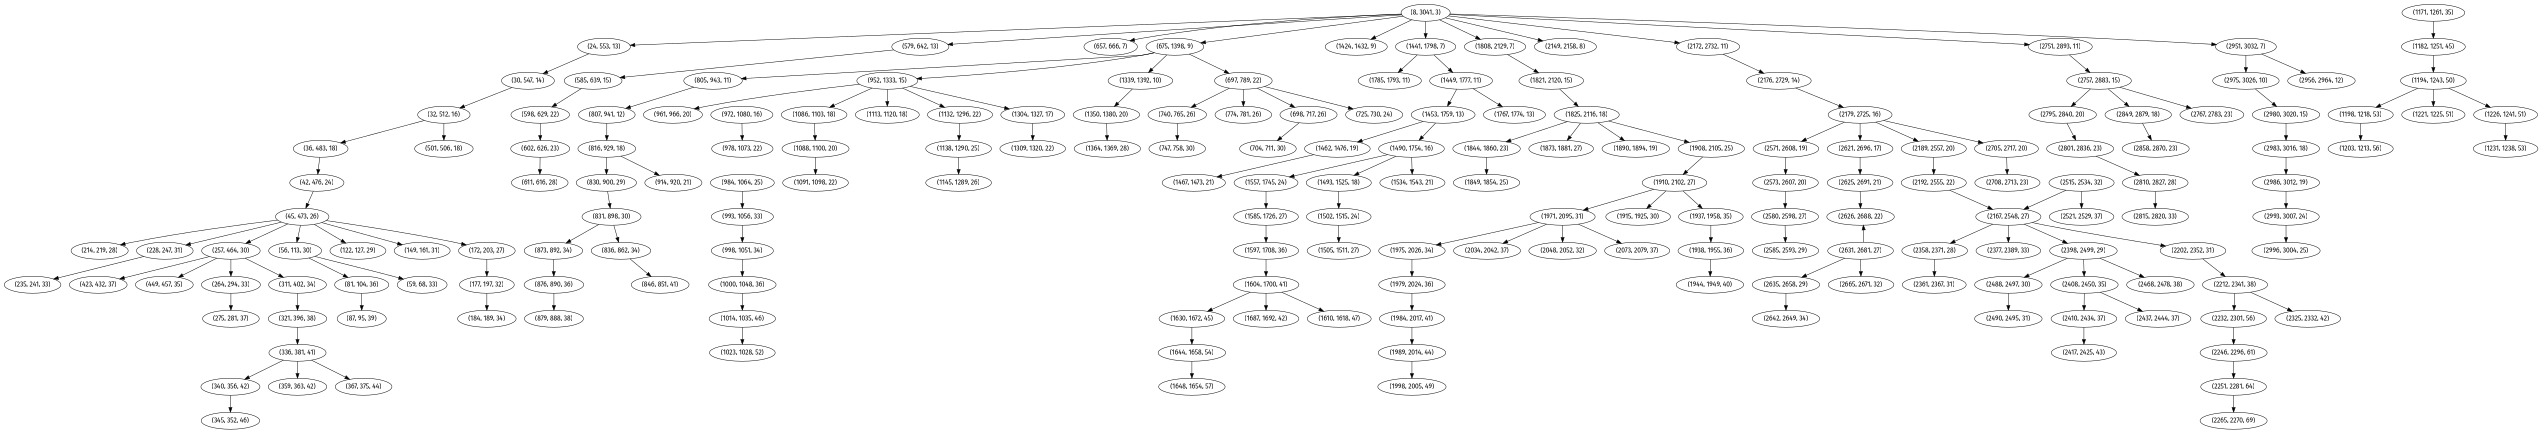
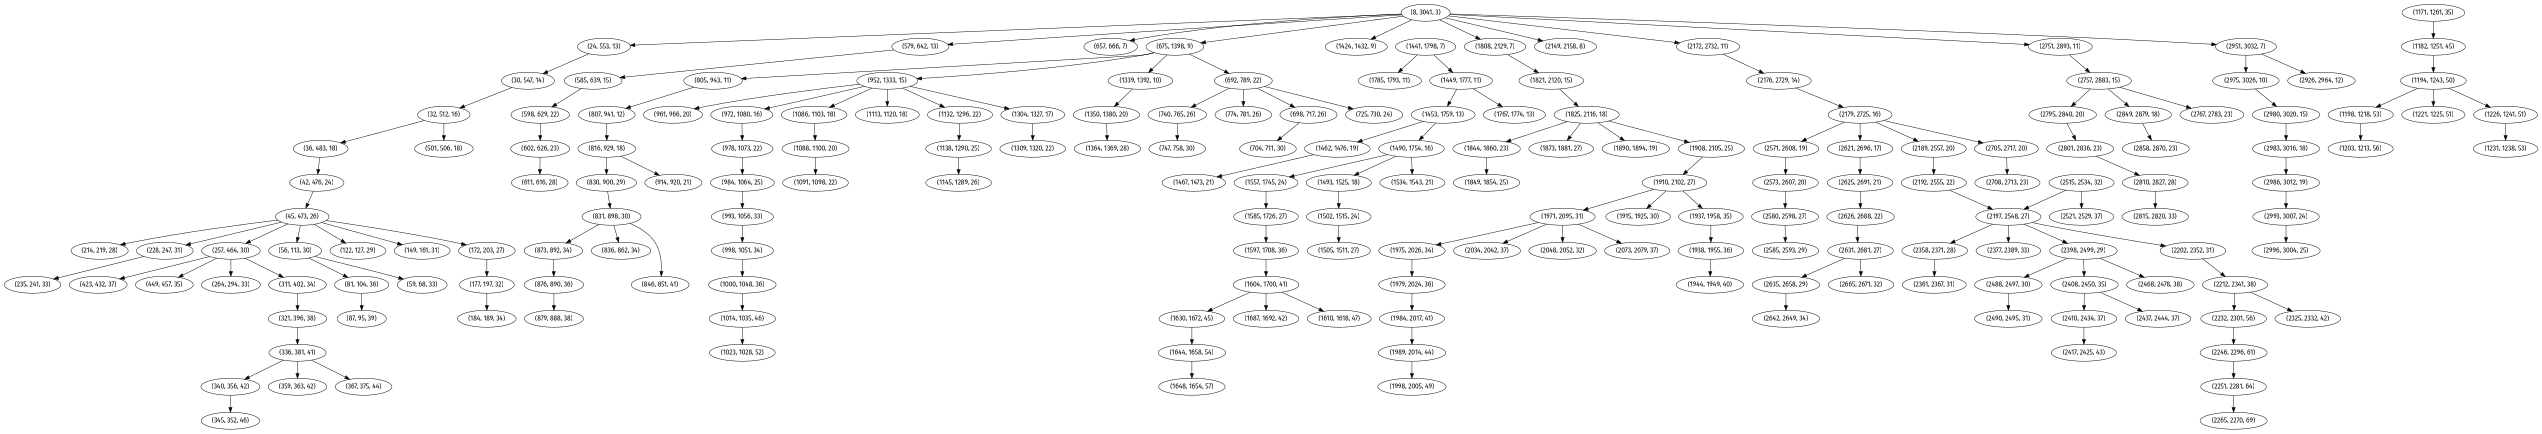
(1426, 27) -> none
(1243, 81) -> (1243, 81)
(2321, 81) -> (2321, 81)
none -> (817, 97)
none -> (742, 163)
(2008, 217) -> (2008, 217)
(1864, 236) -> (1857, 231)
(639, 266) -> (655, 242)
(231, 319) -> none
